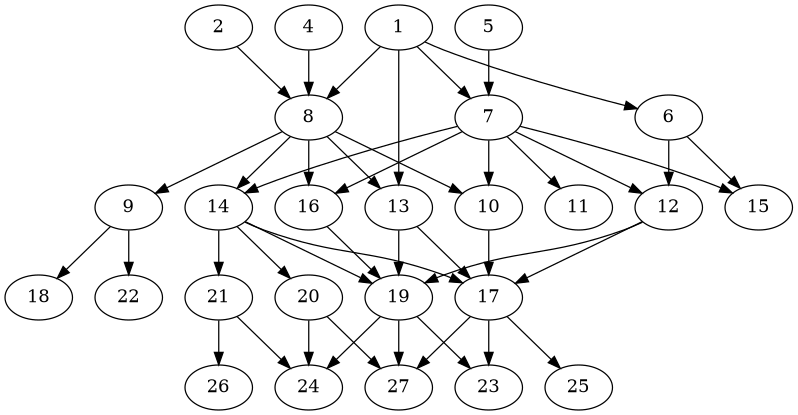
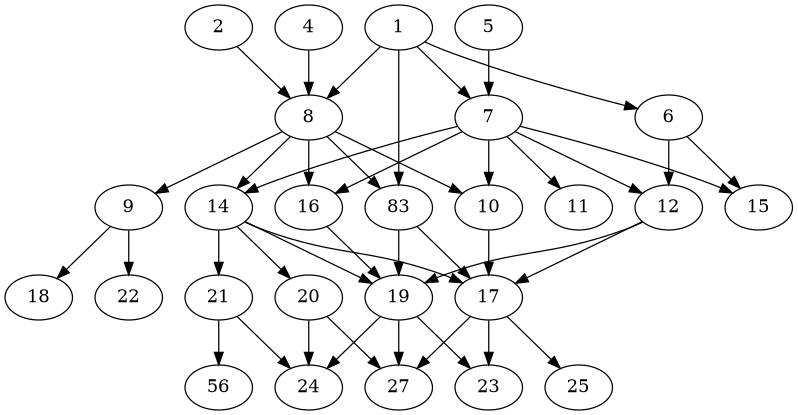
(399, 208) -> (399, 208)
(219, 388) -> (219, 388)
